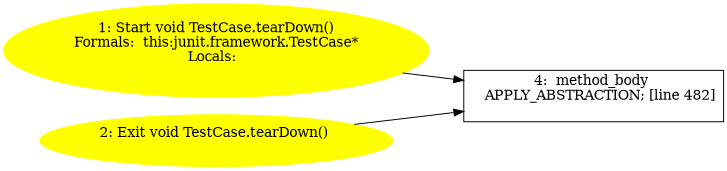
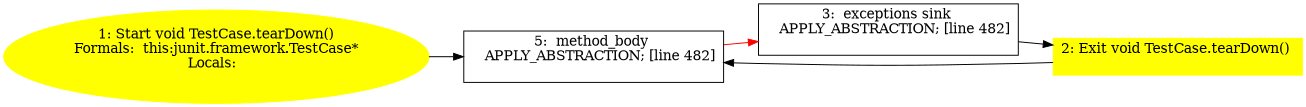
none -> (888, 30)
(594, 96) -> (594, 57)
(216, 141) -> (1178, 57)
